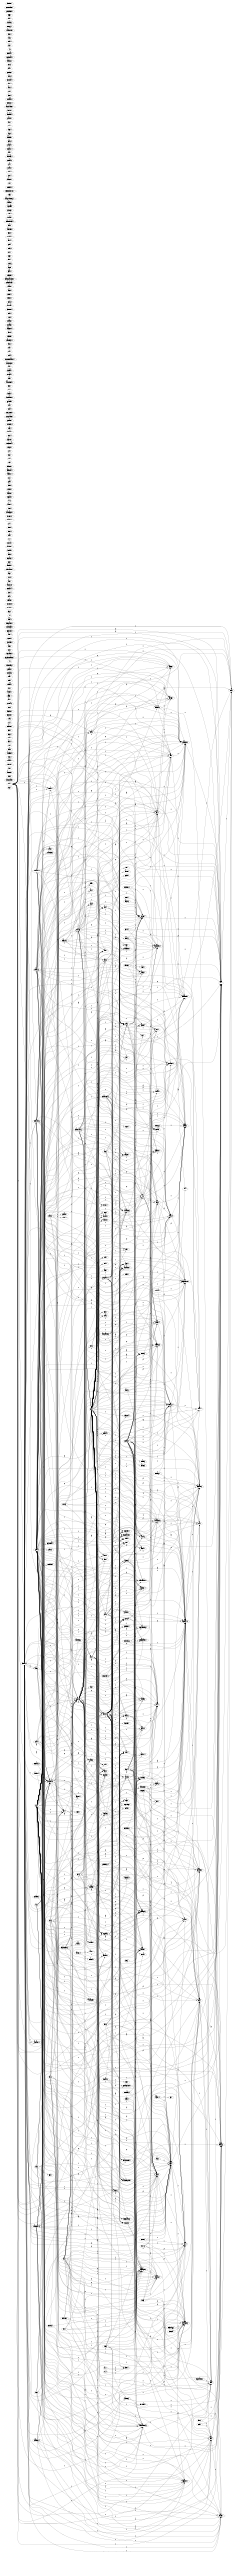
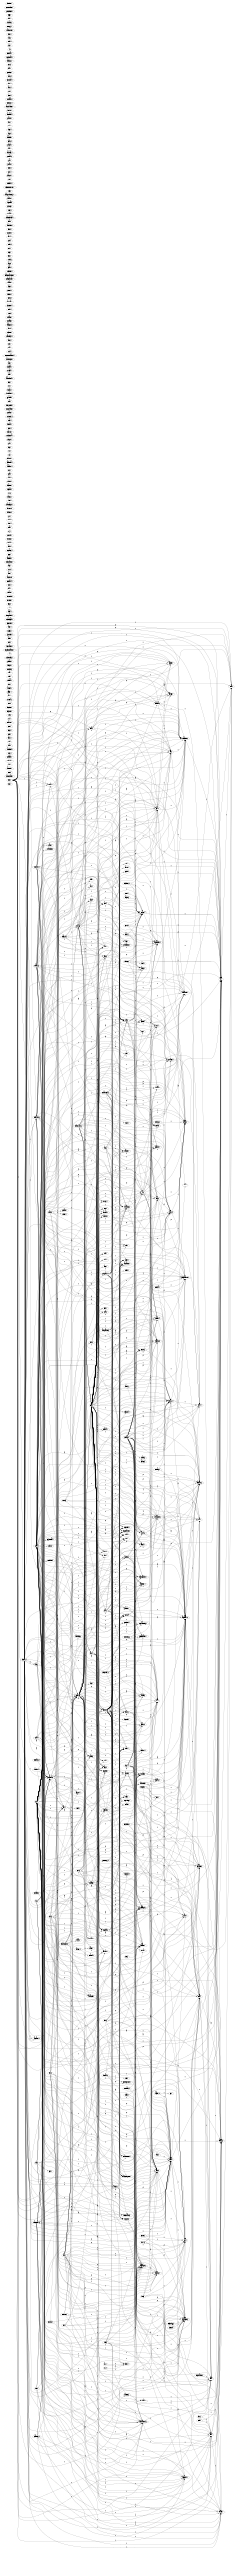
(10, 149) -> none
(10, 409) -> none
none -> (10, 666)
